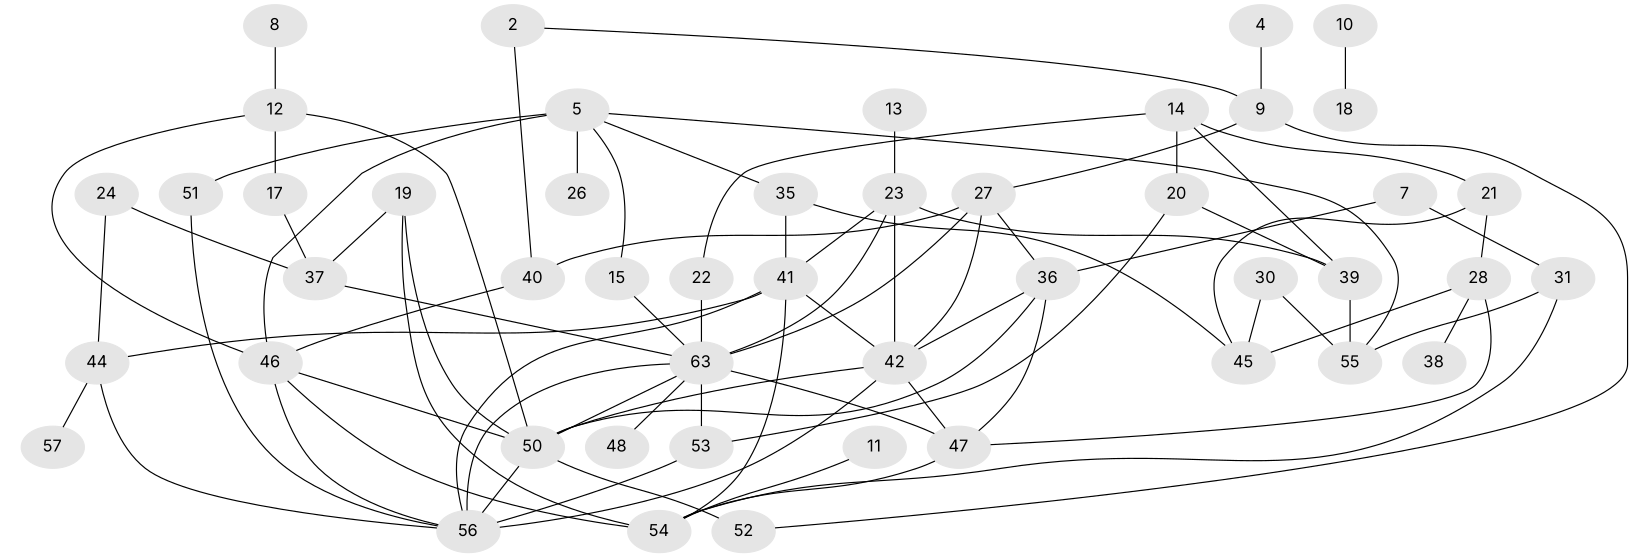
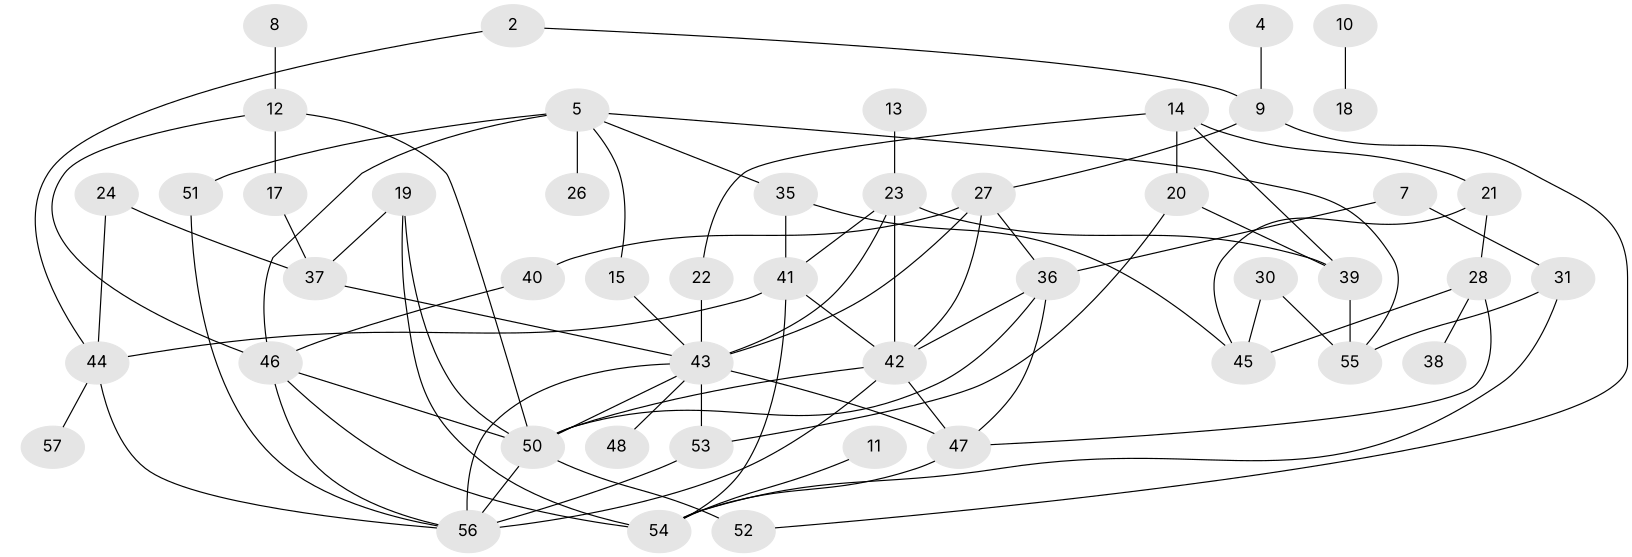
(523, 152) -> (168, 104)
(560, 350) -> none
(701, 363) -> (701, 363)
